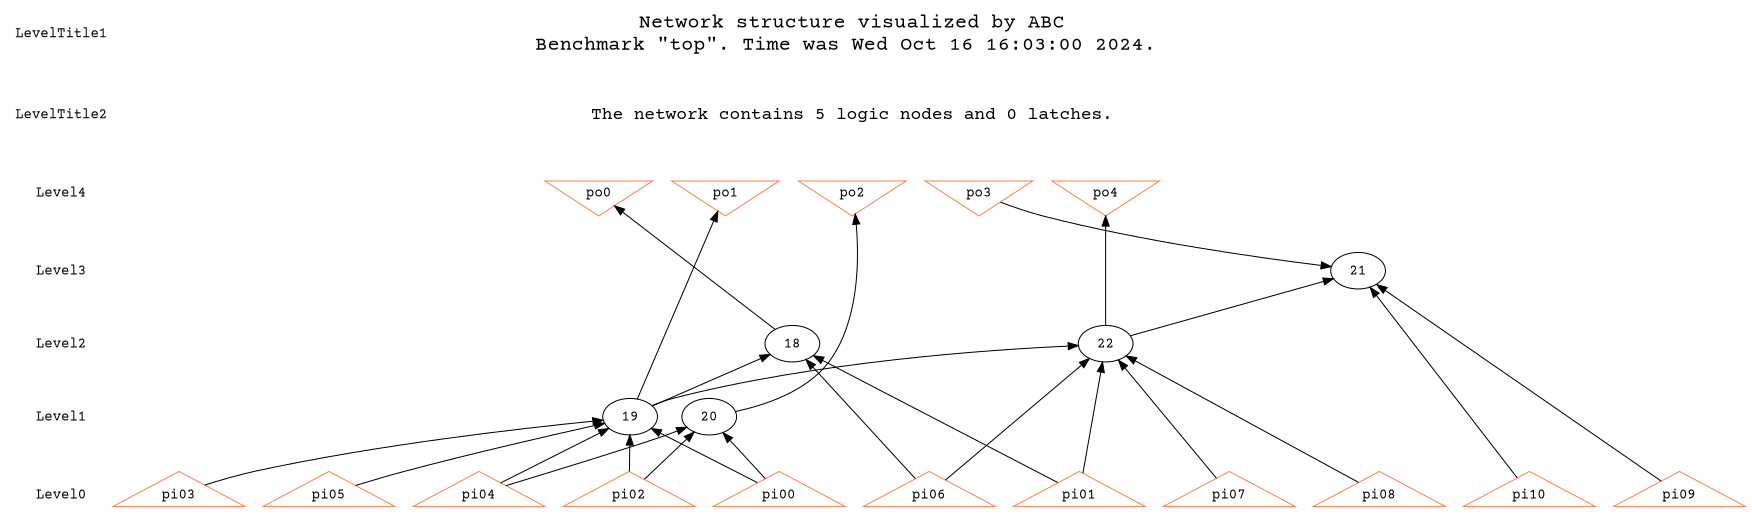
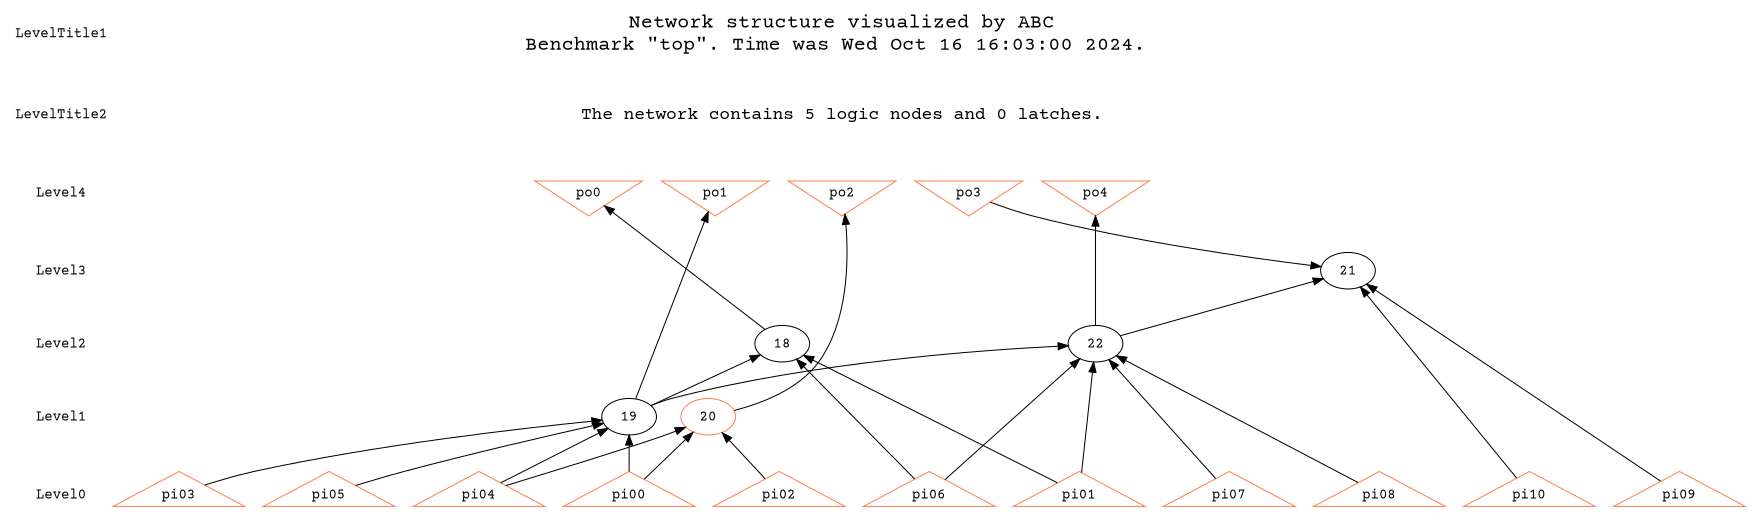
(709, 417) -> (708, 417)
(630, 458) -> none
